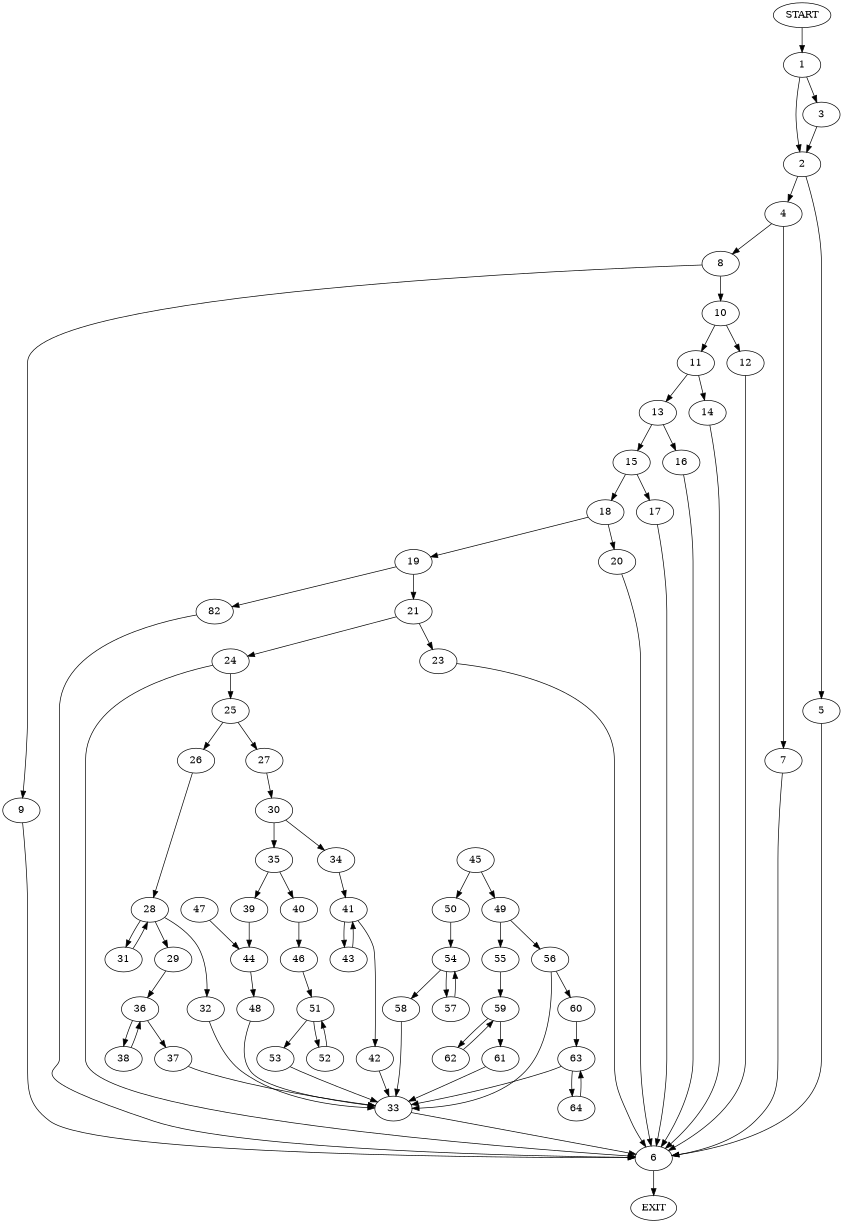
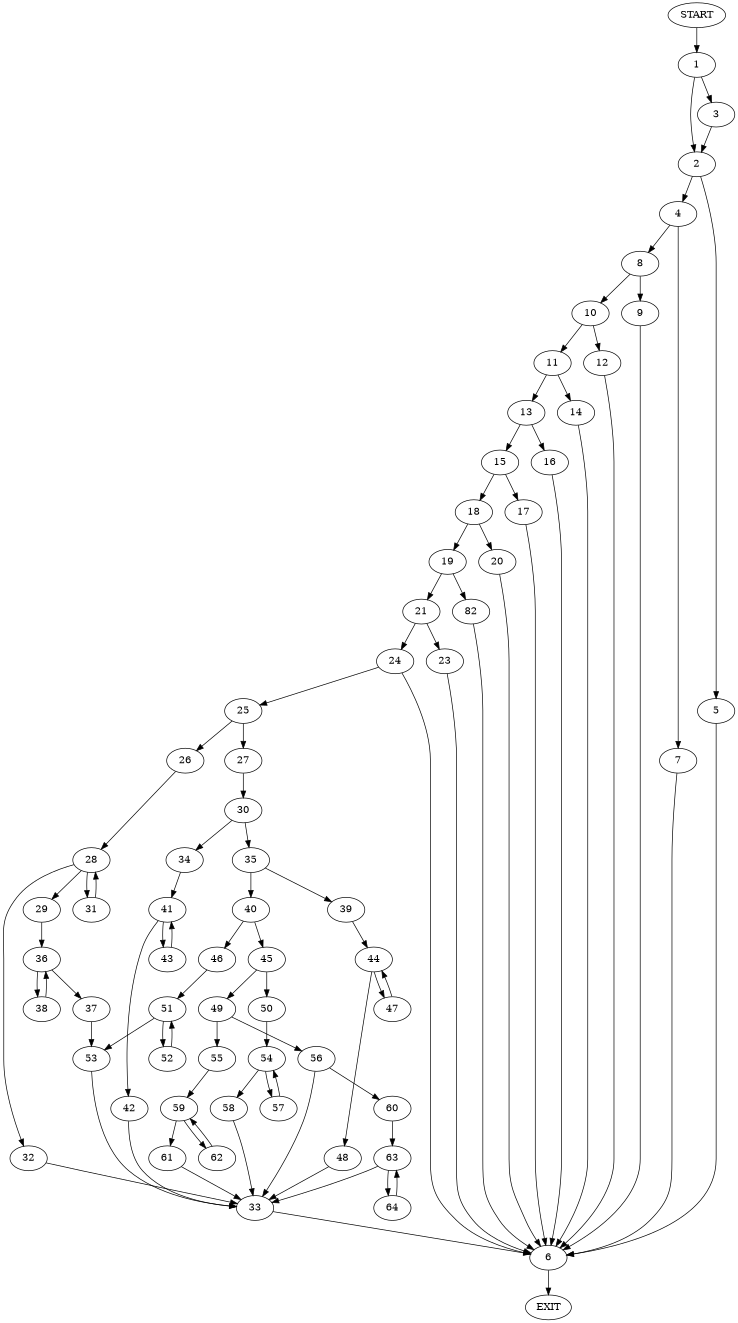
none -> (258, 931)
none -> (377, 982)
(255, 1085) -> (91, 1031)
